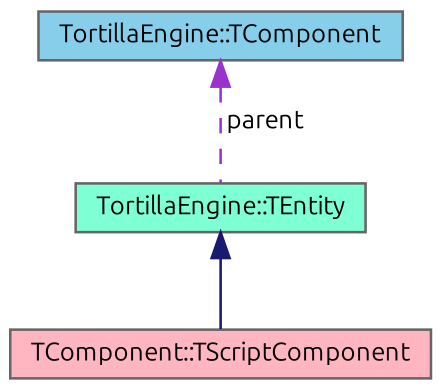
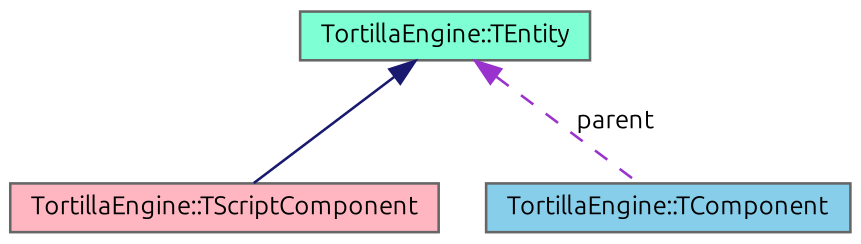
(221, 135) -> (567, 130)
(221, 354) -> (224, 208)
